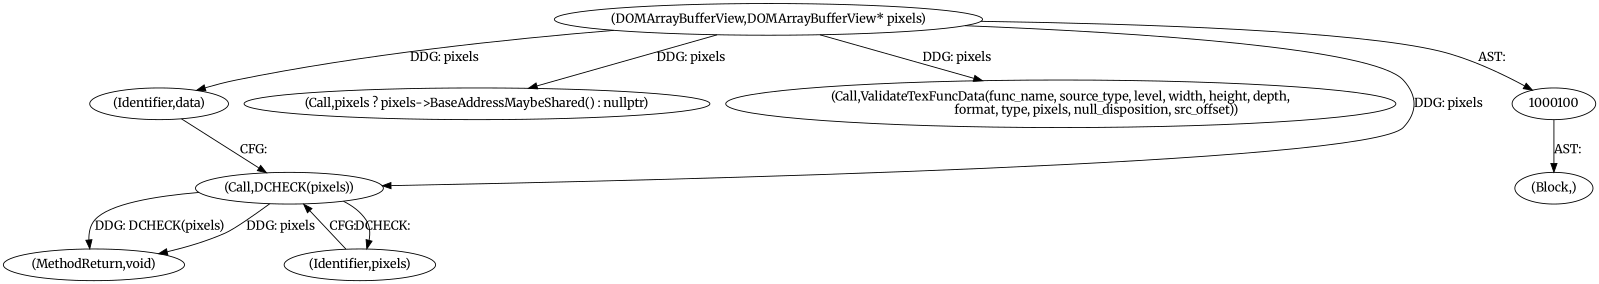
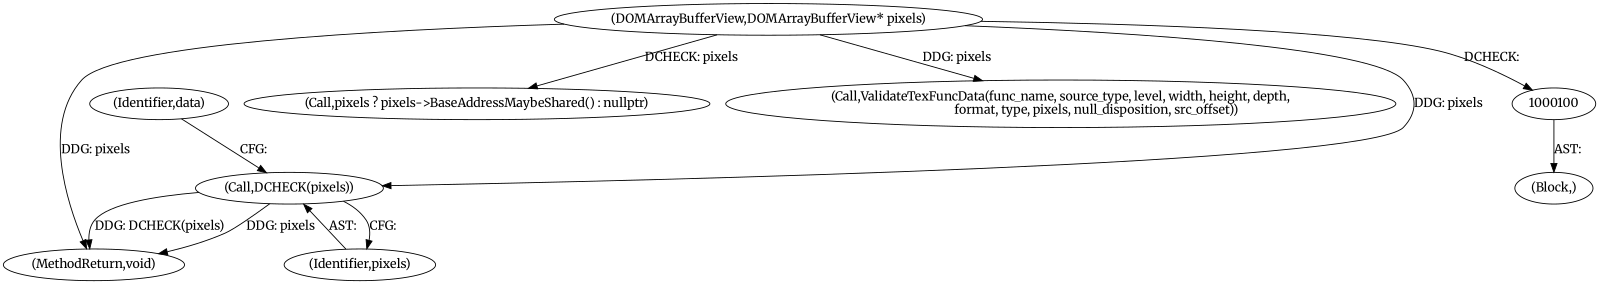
(408, 52) -> (236, 44)
(691, 58) -> (691, 58)
(1494, 58) -> (1494, 58)
(344, 227) -> (344, 227)
(385, 227) -> (385, 227)
